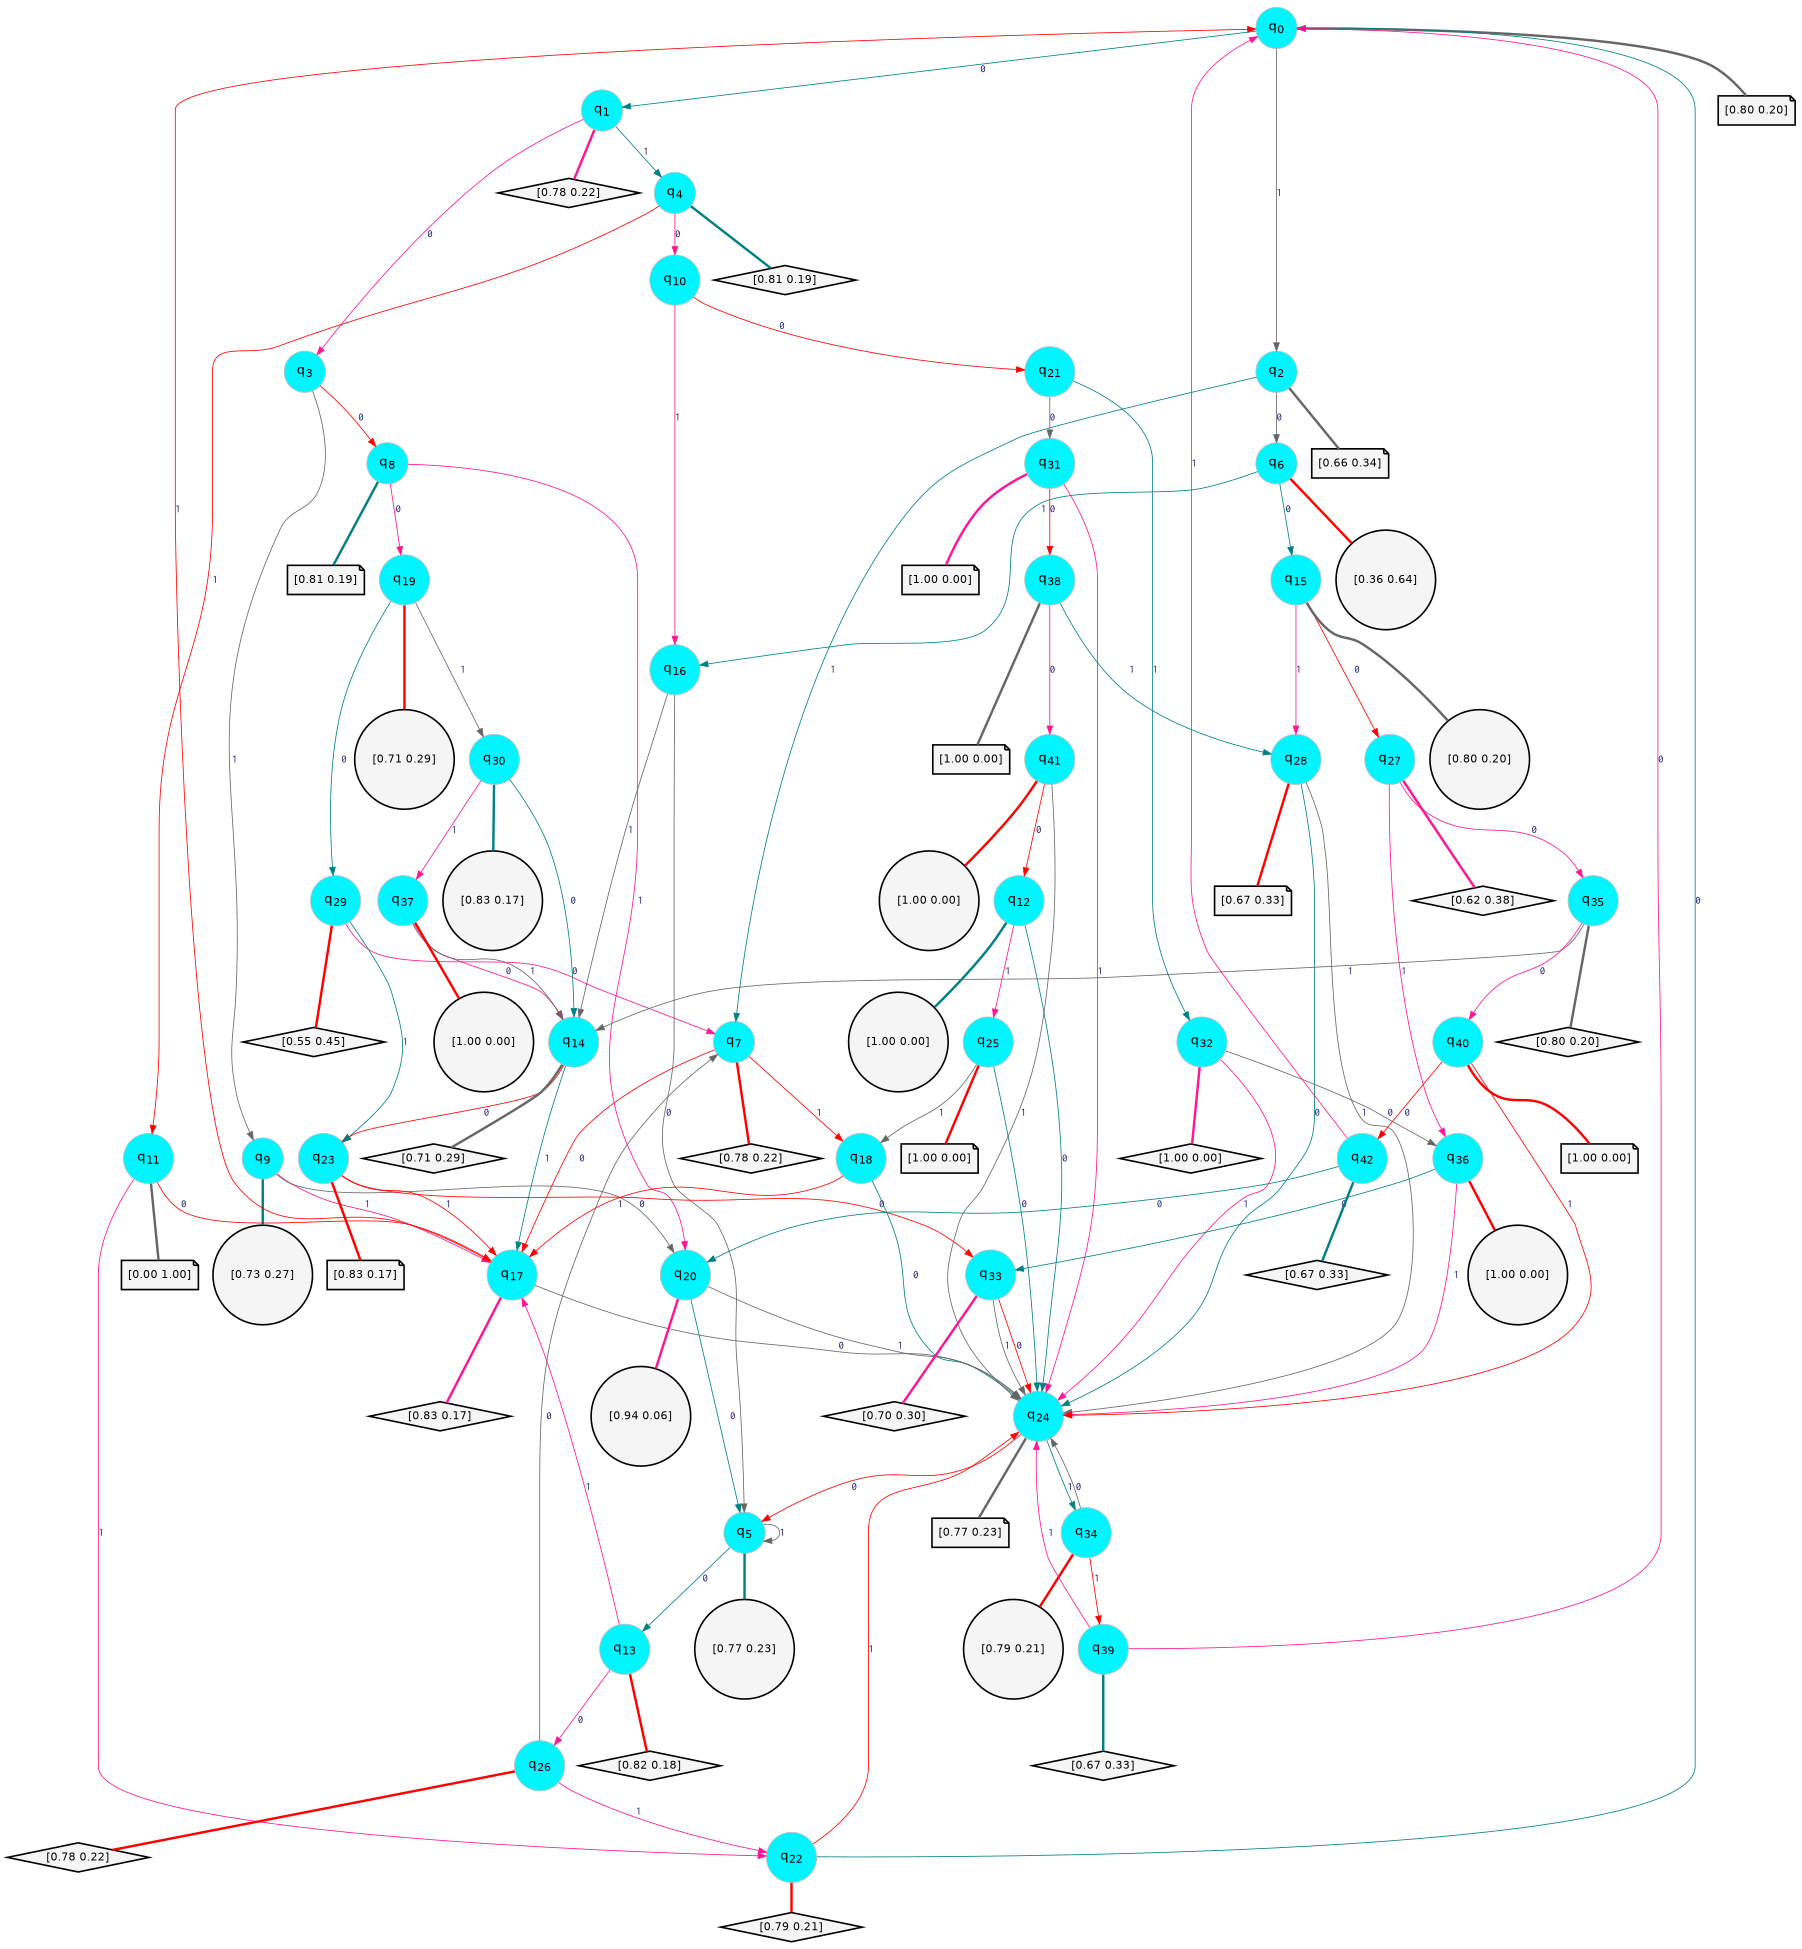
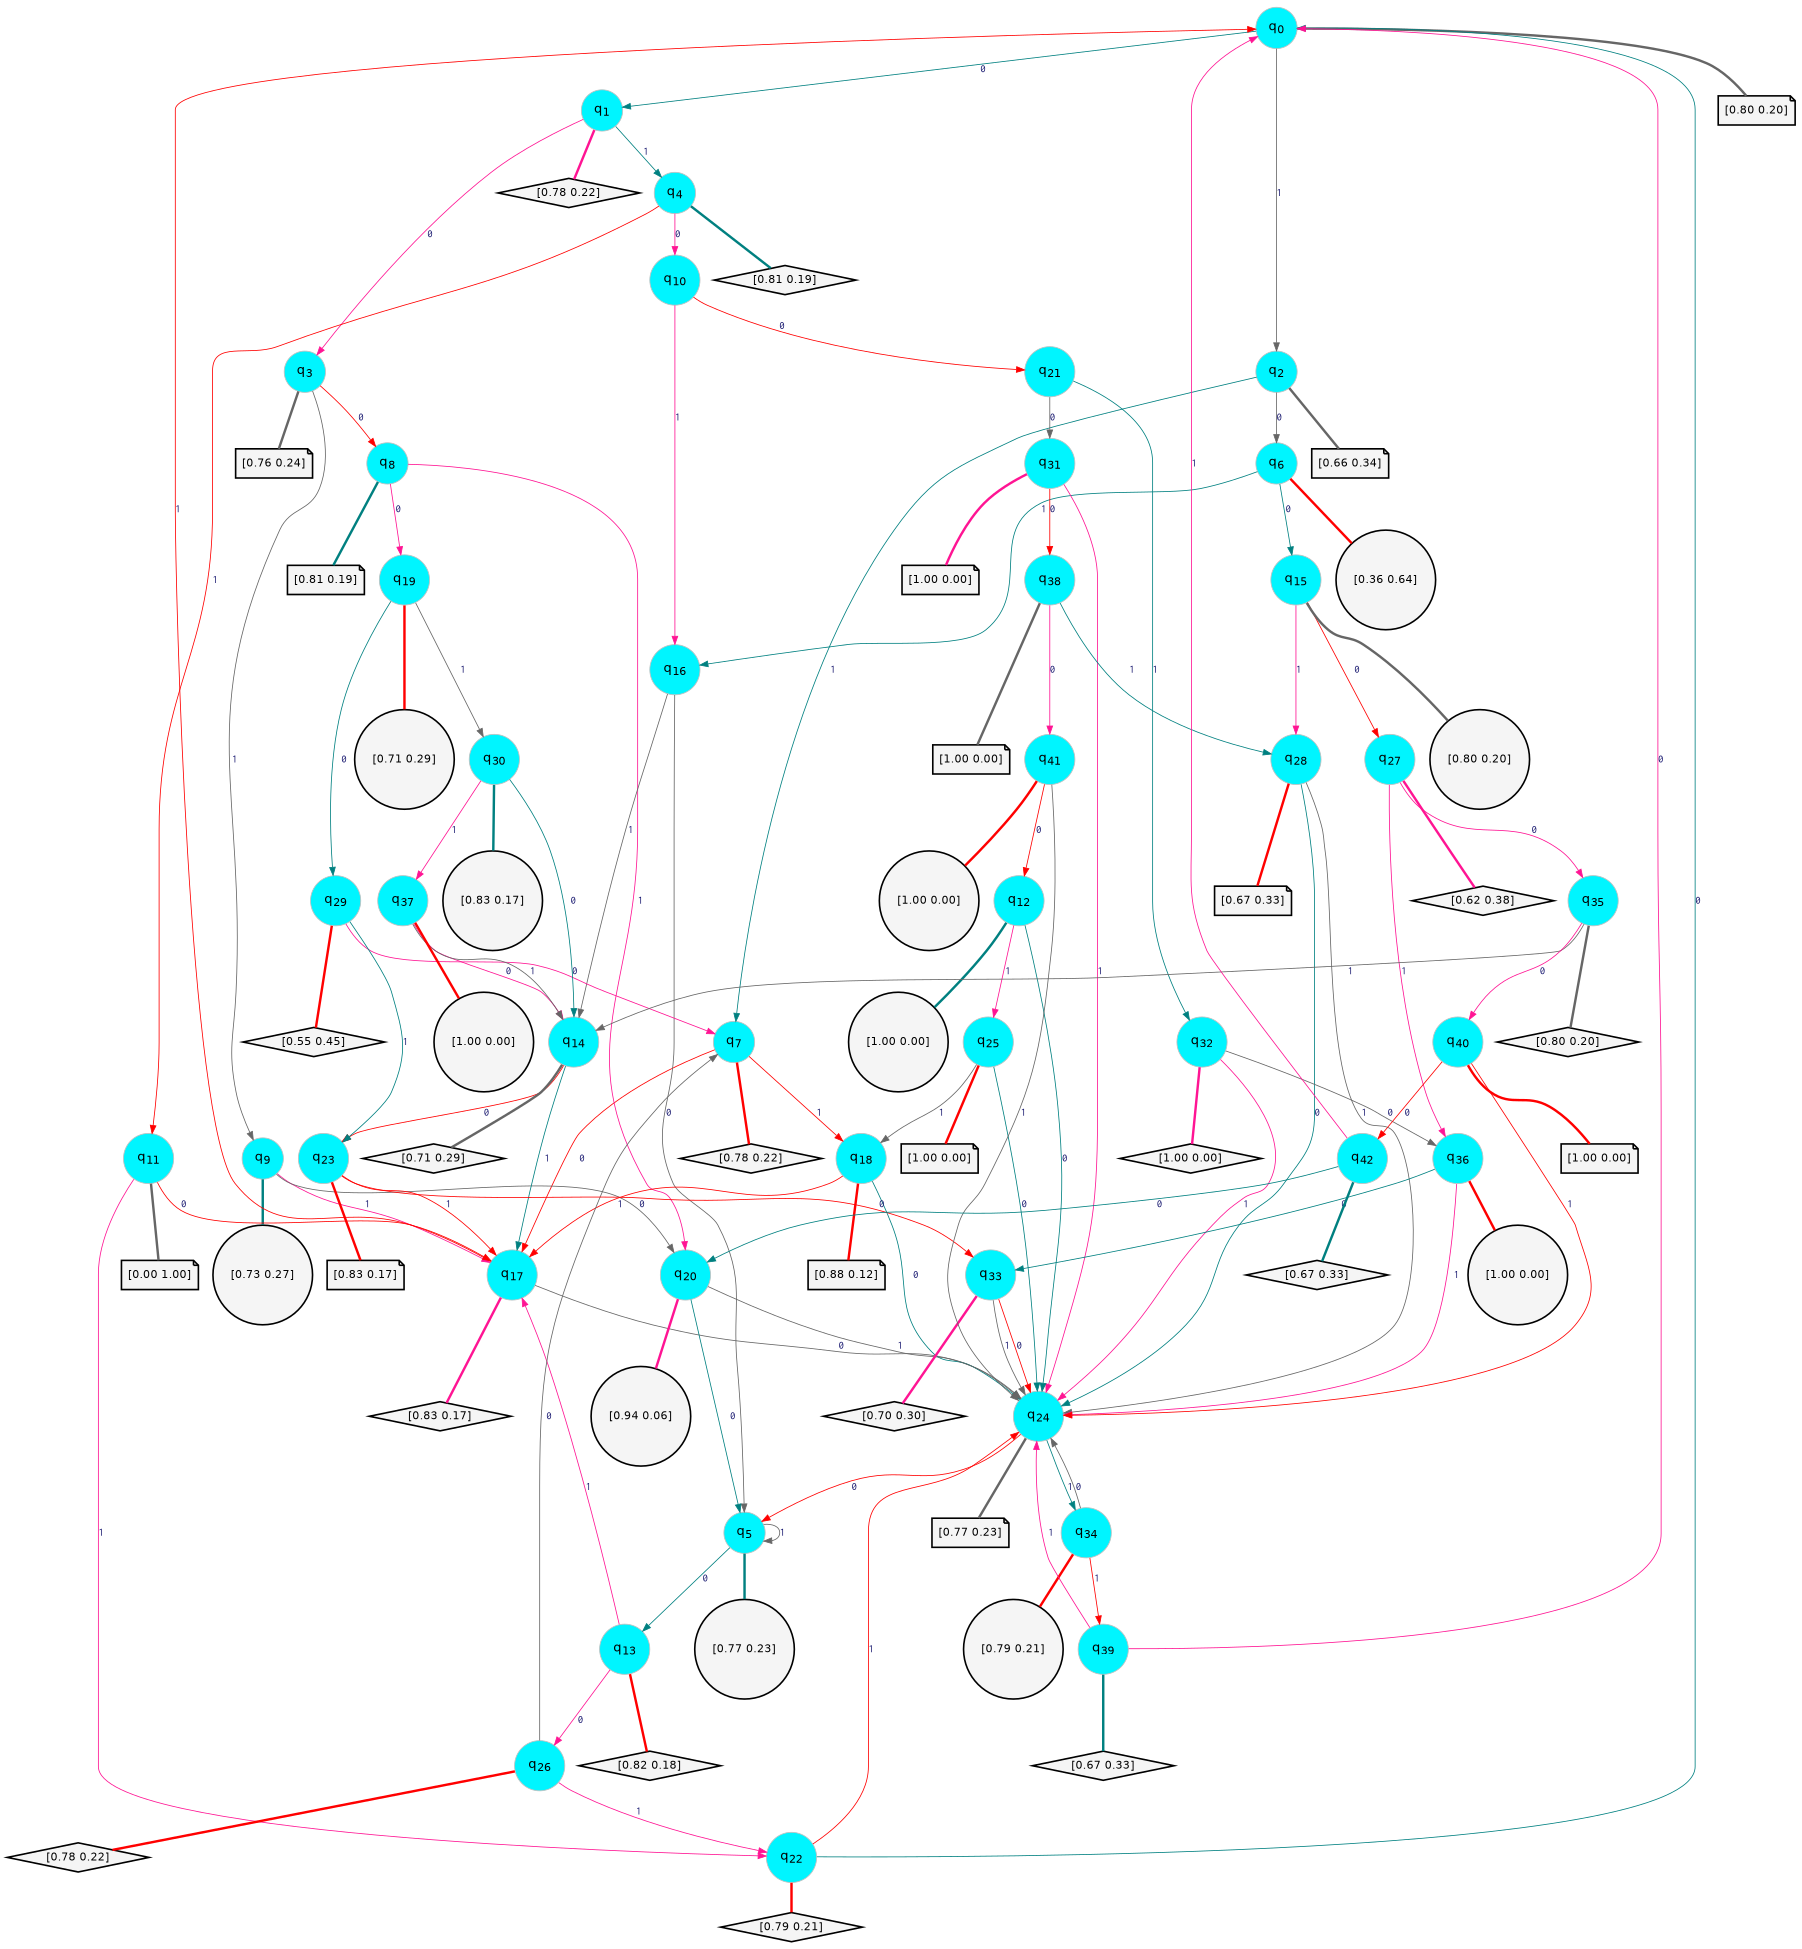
none -> (274, 463)
none -> (847, 1275)
